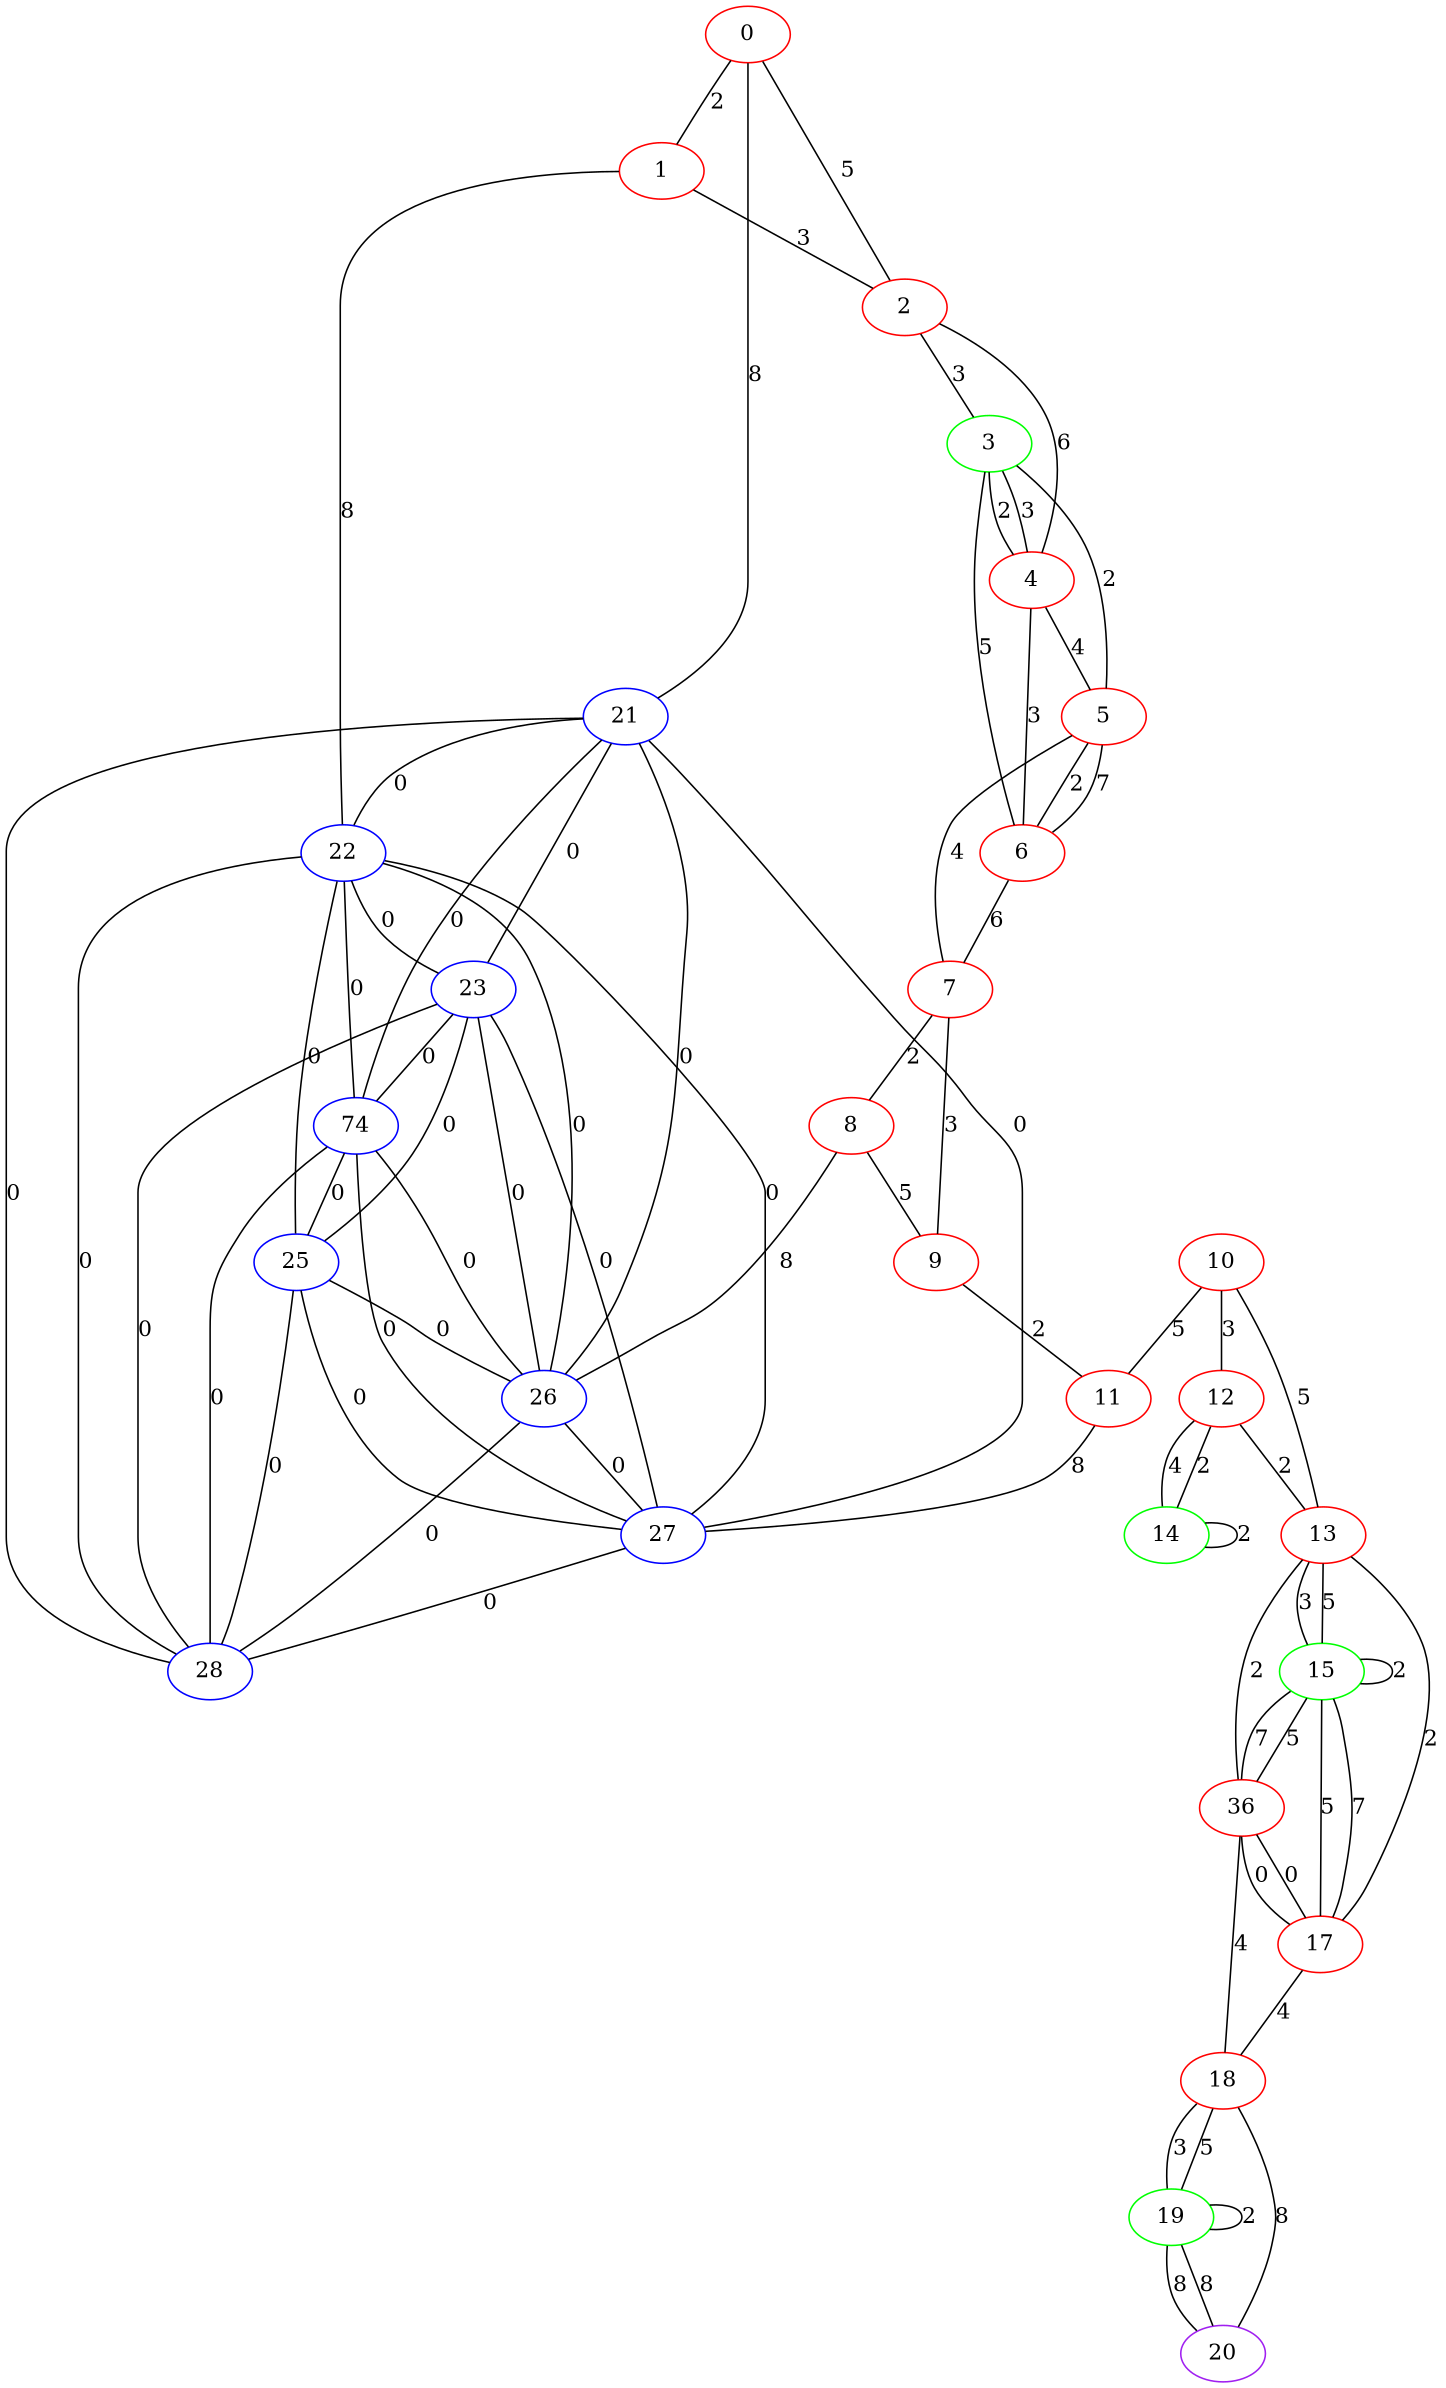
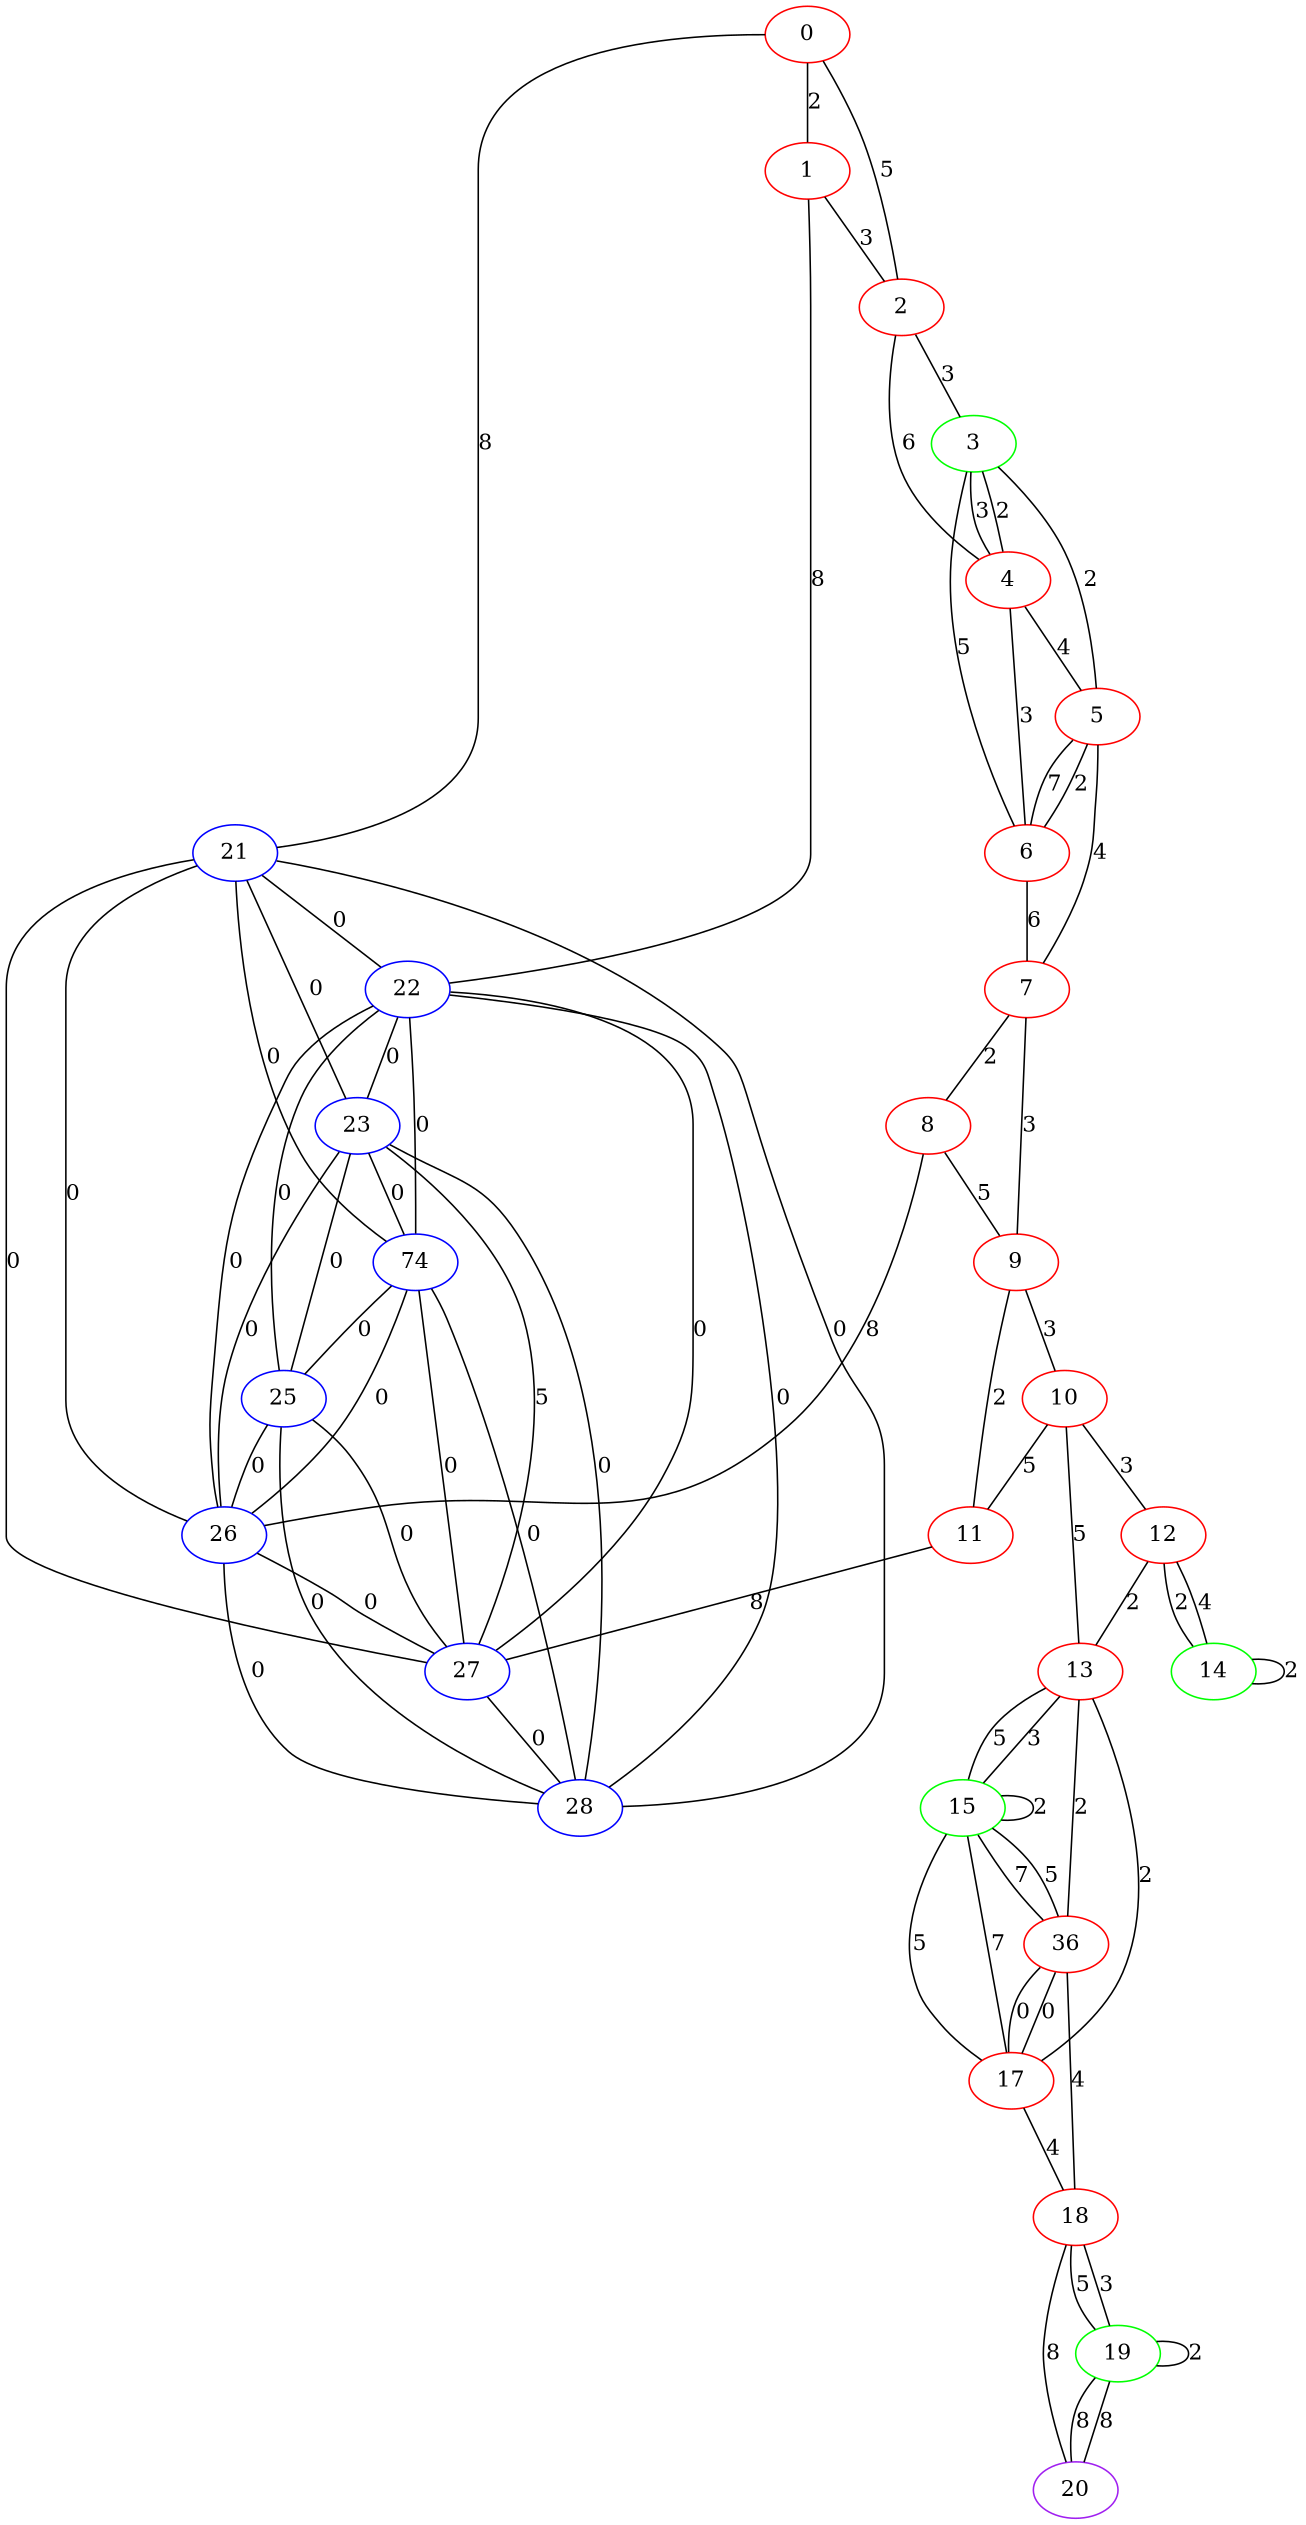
(607, 1262) -> (543, 1399)
none -> (1040, 1331)
